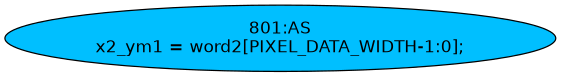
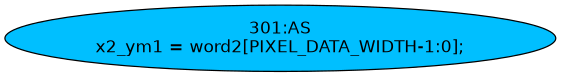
(280, 38) -> (280, 38)
